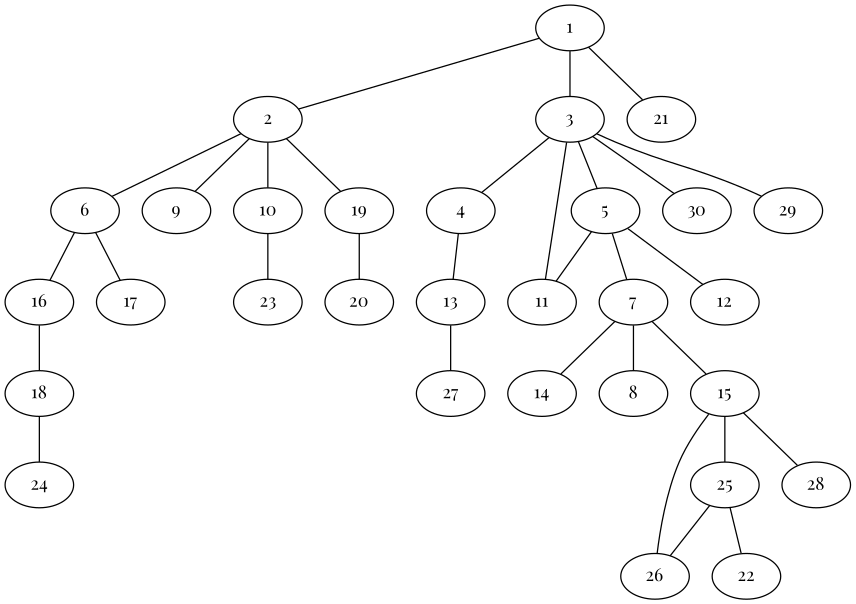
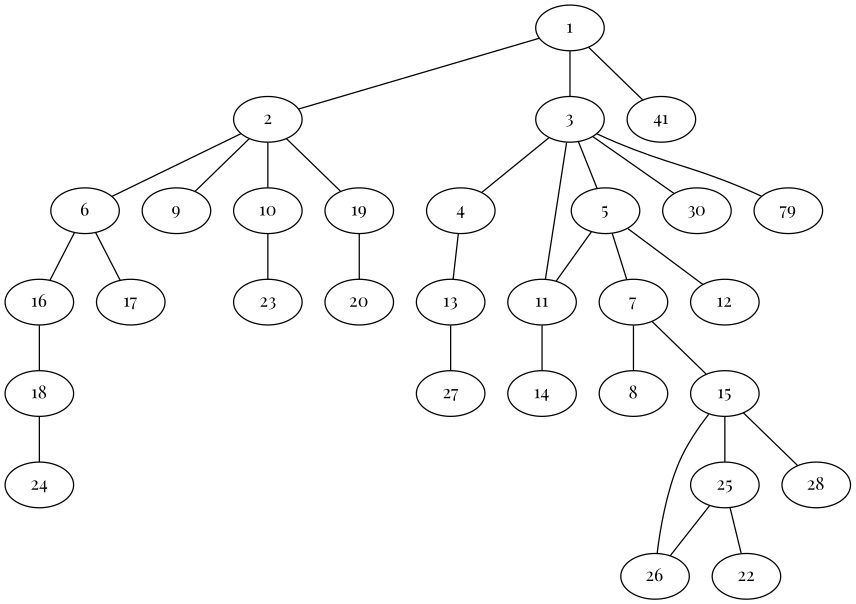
(661, 119) -> (661, 119)
(788, 211) -> (788, 211)
(588, 348) -> (542, 348)
